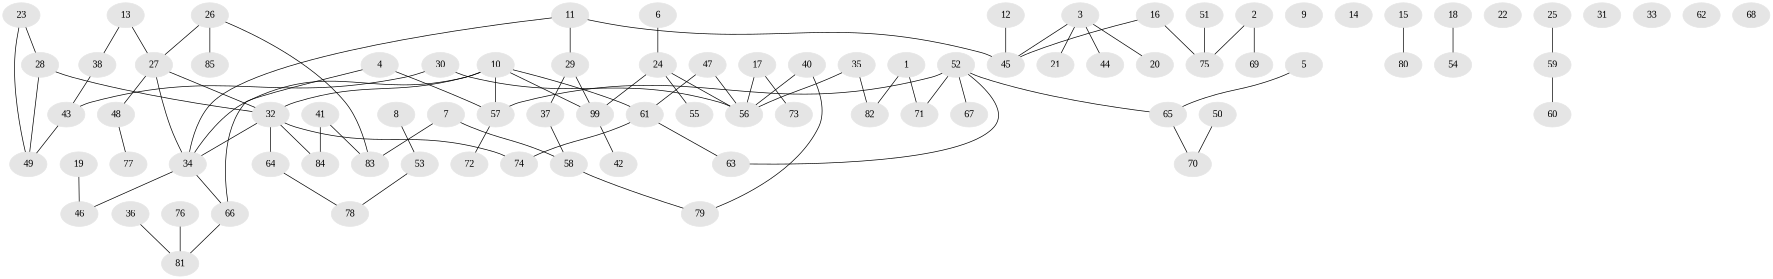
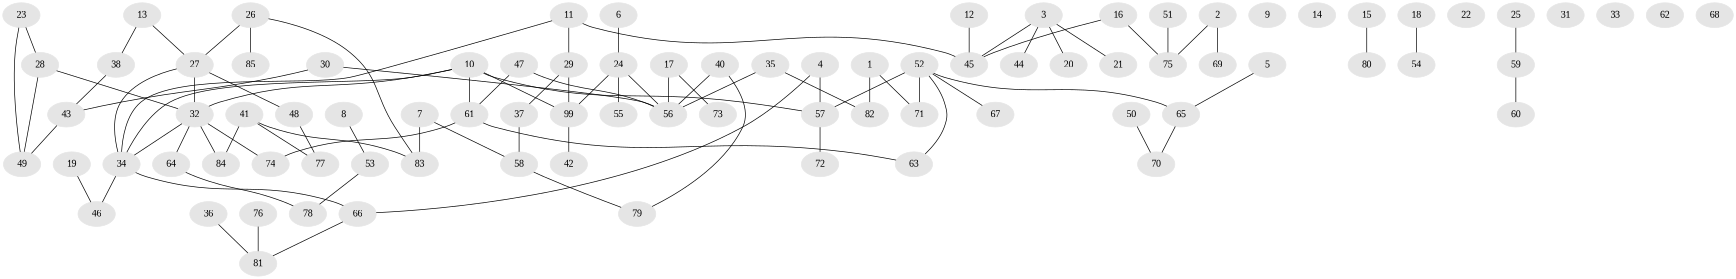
none -> (282, 139)
